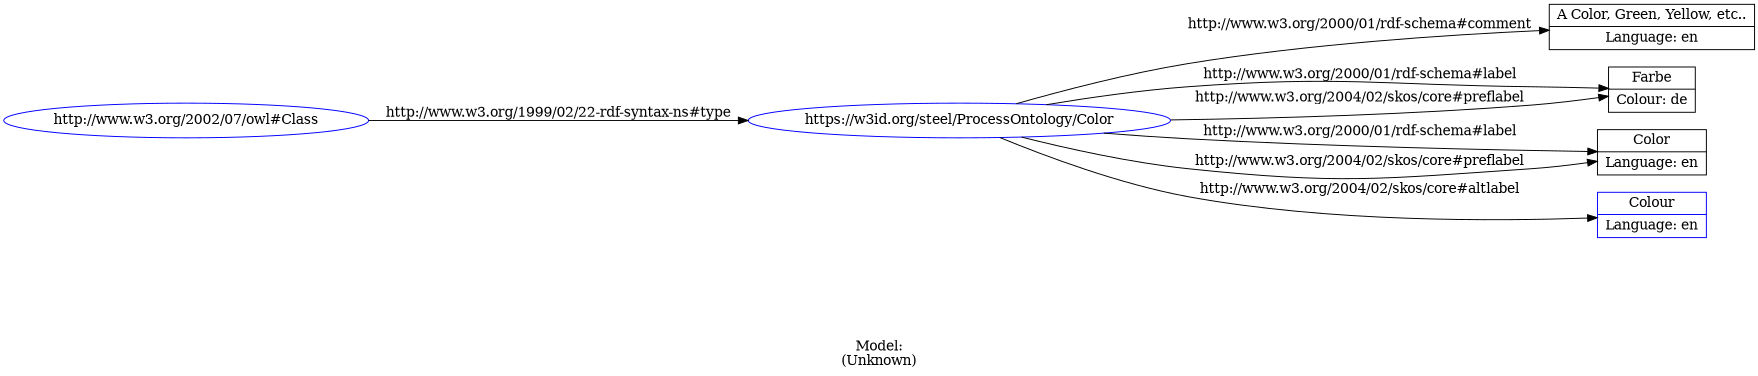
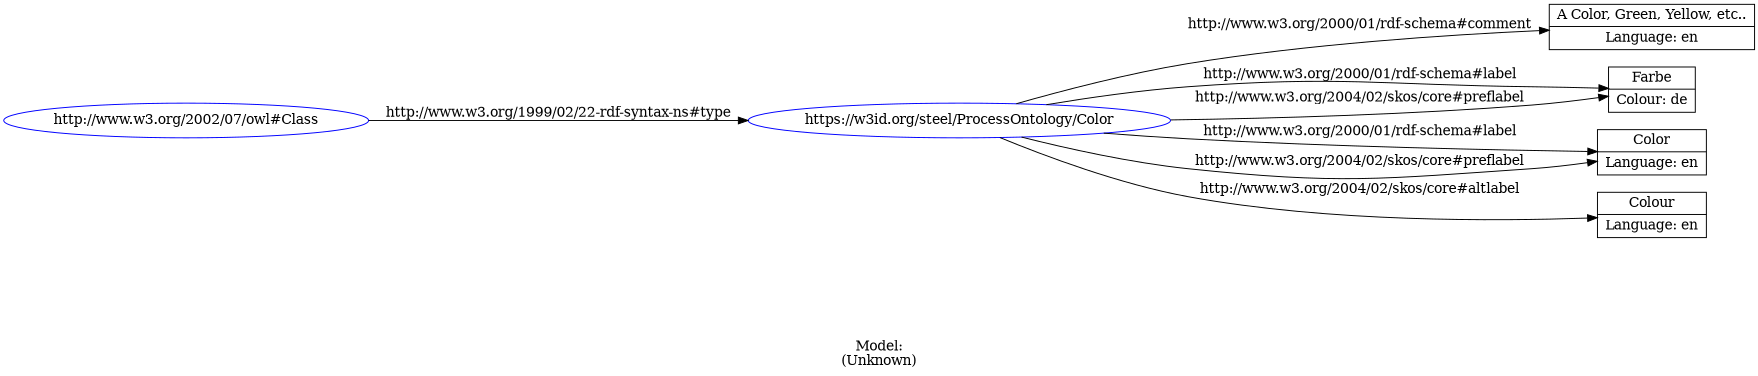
(1652, 215) -> (1652, 215)
